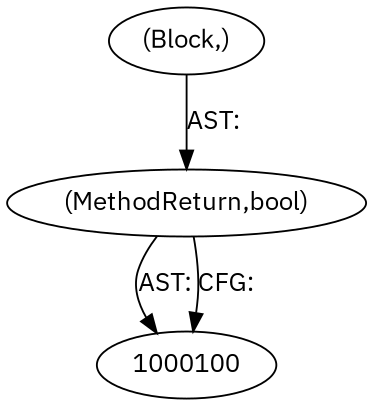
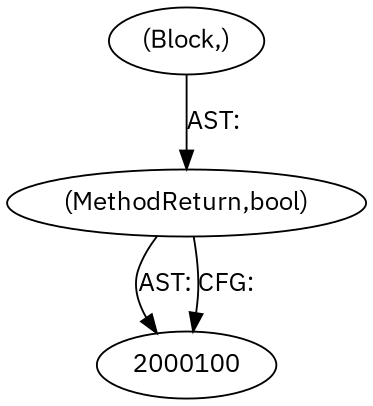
(187, 365) -> (187, 365)
